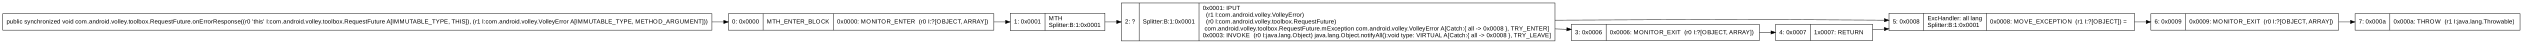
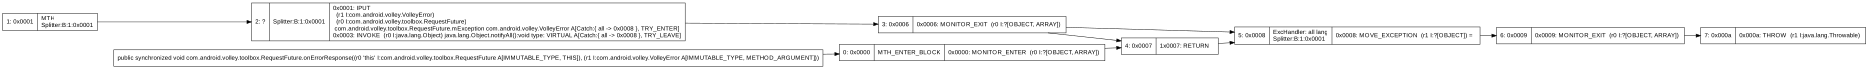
(1720, 20) -> (1148, 30)
(1000, 22) -> (1111, 48)
